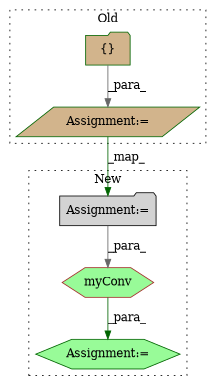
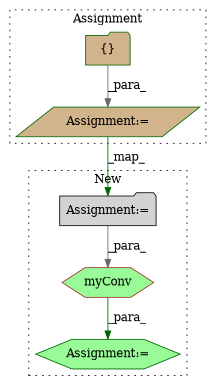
(108, 19) -> (108, 19)
